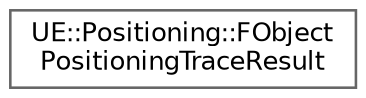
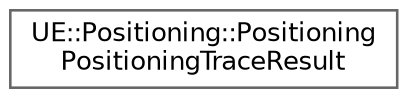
(183, 49) -> (204, 49)
